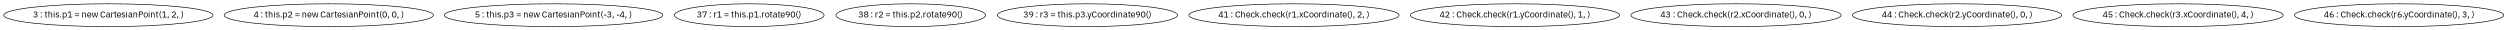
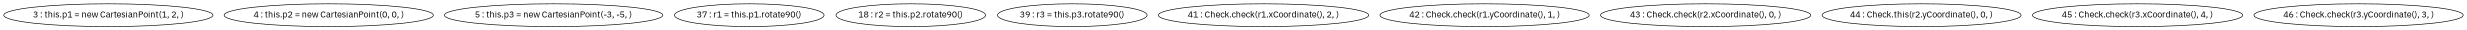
(554, 15) -> (554, 15)
(911, 15) -> (911, 15)
(1087, 15) -> (1072, 15)
(1957, 15) -> (1922, 15)
(2399, 15) -> (2359, 15)
